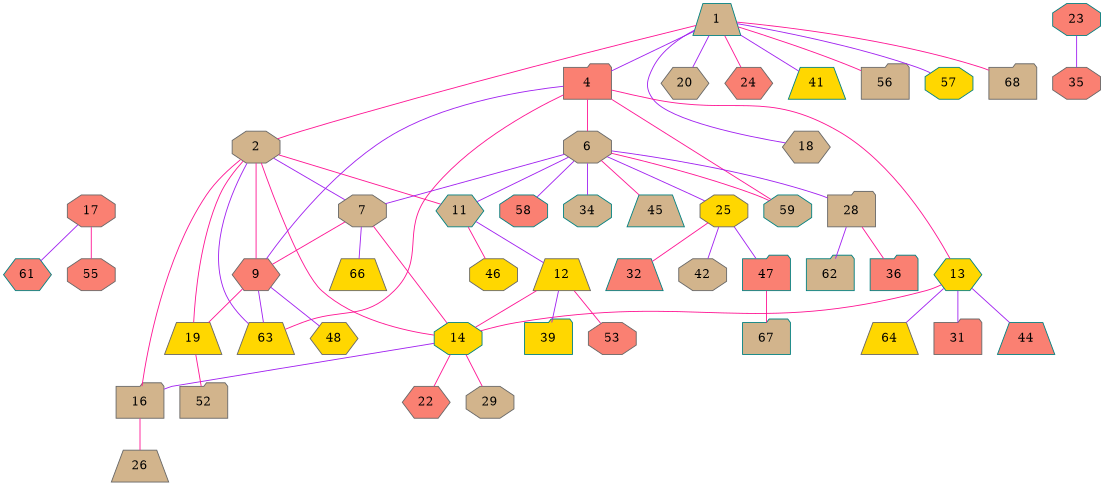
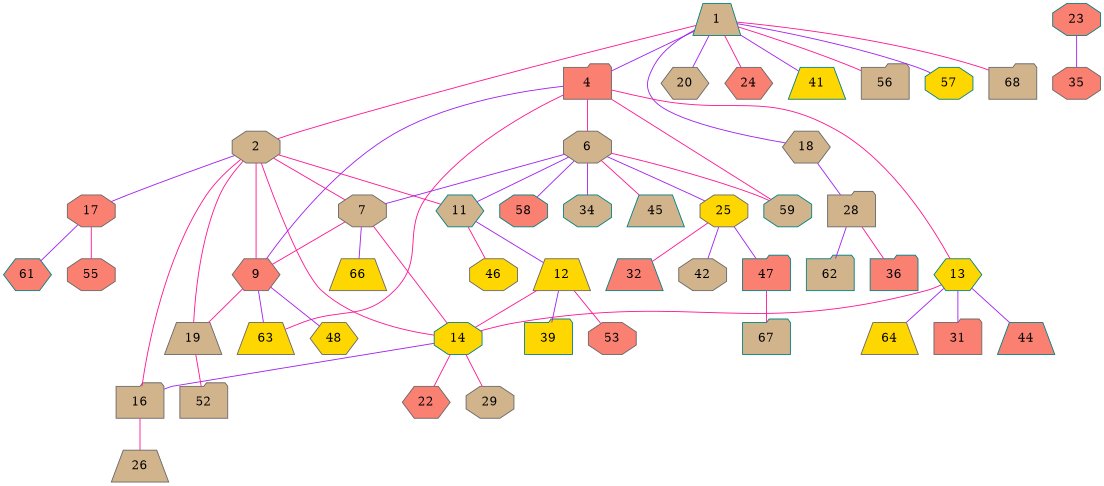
(704, 166) -> (829, 179)
(309, 179) -> (309, 179)
(219, 245) -> (173, 178)
(193, 338) -> (193, 338)
